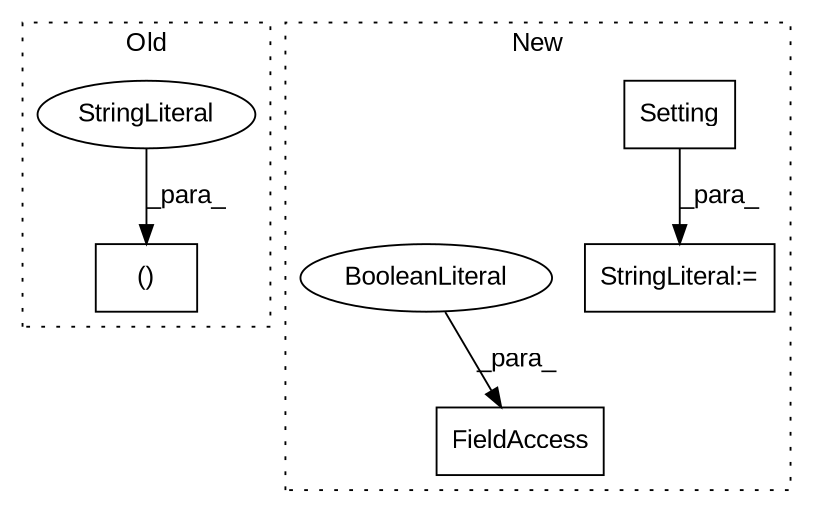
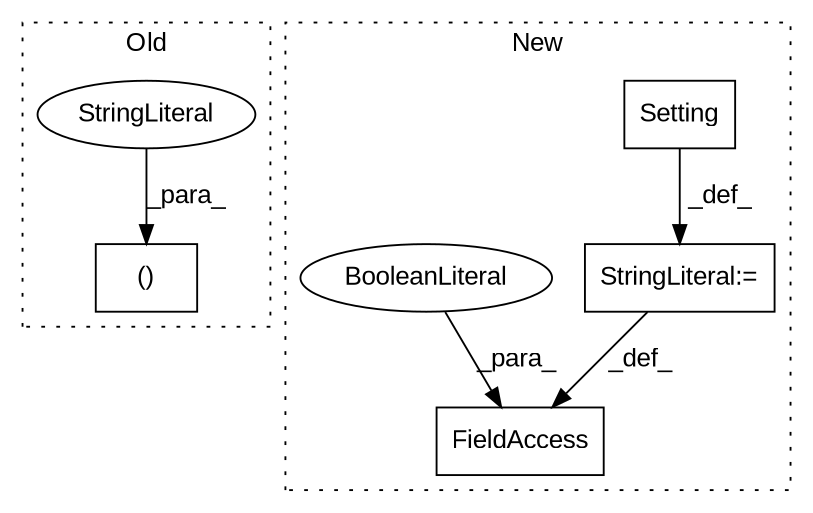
(720, 196) -> (720, 196)
none -> (607, 353)
